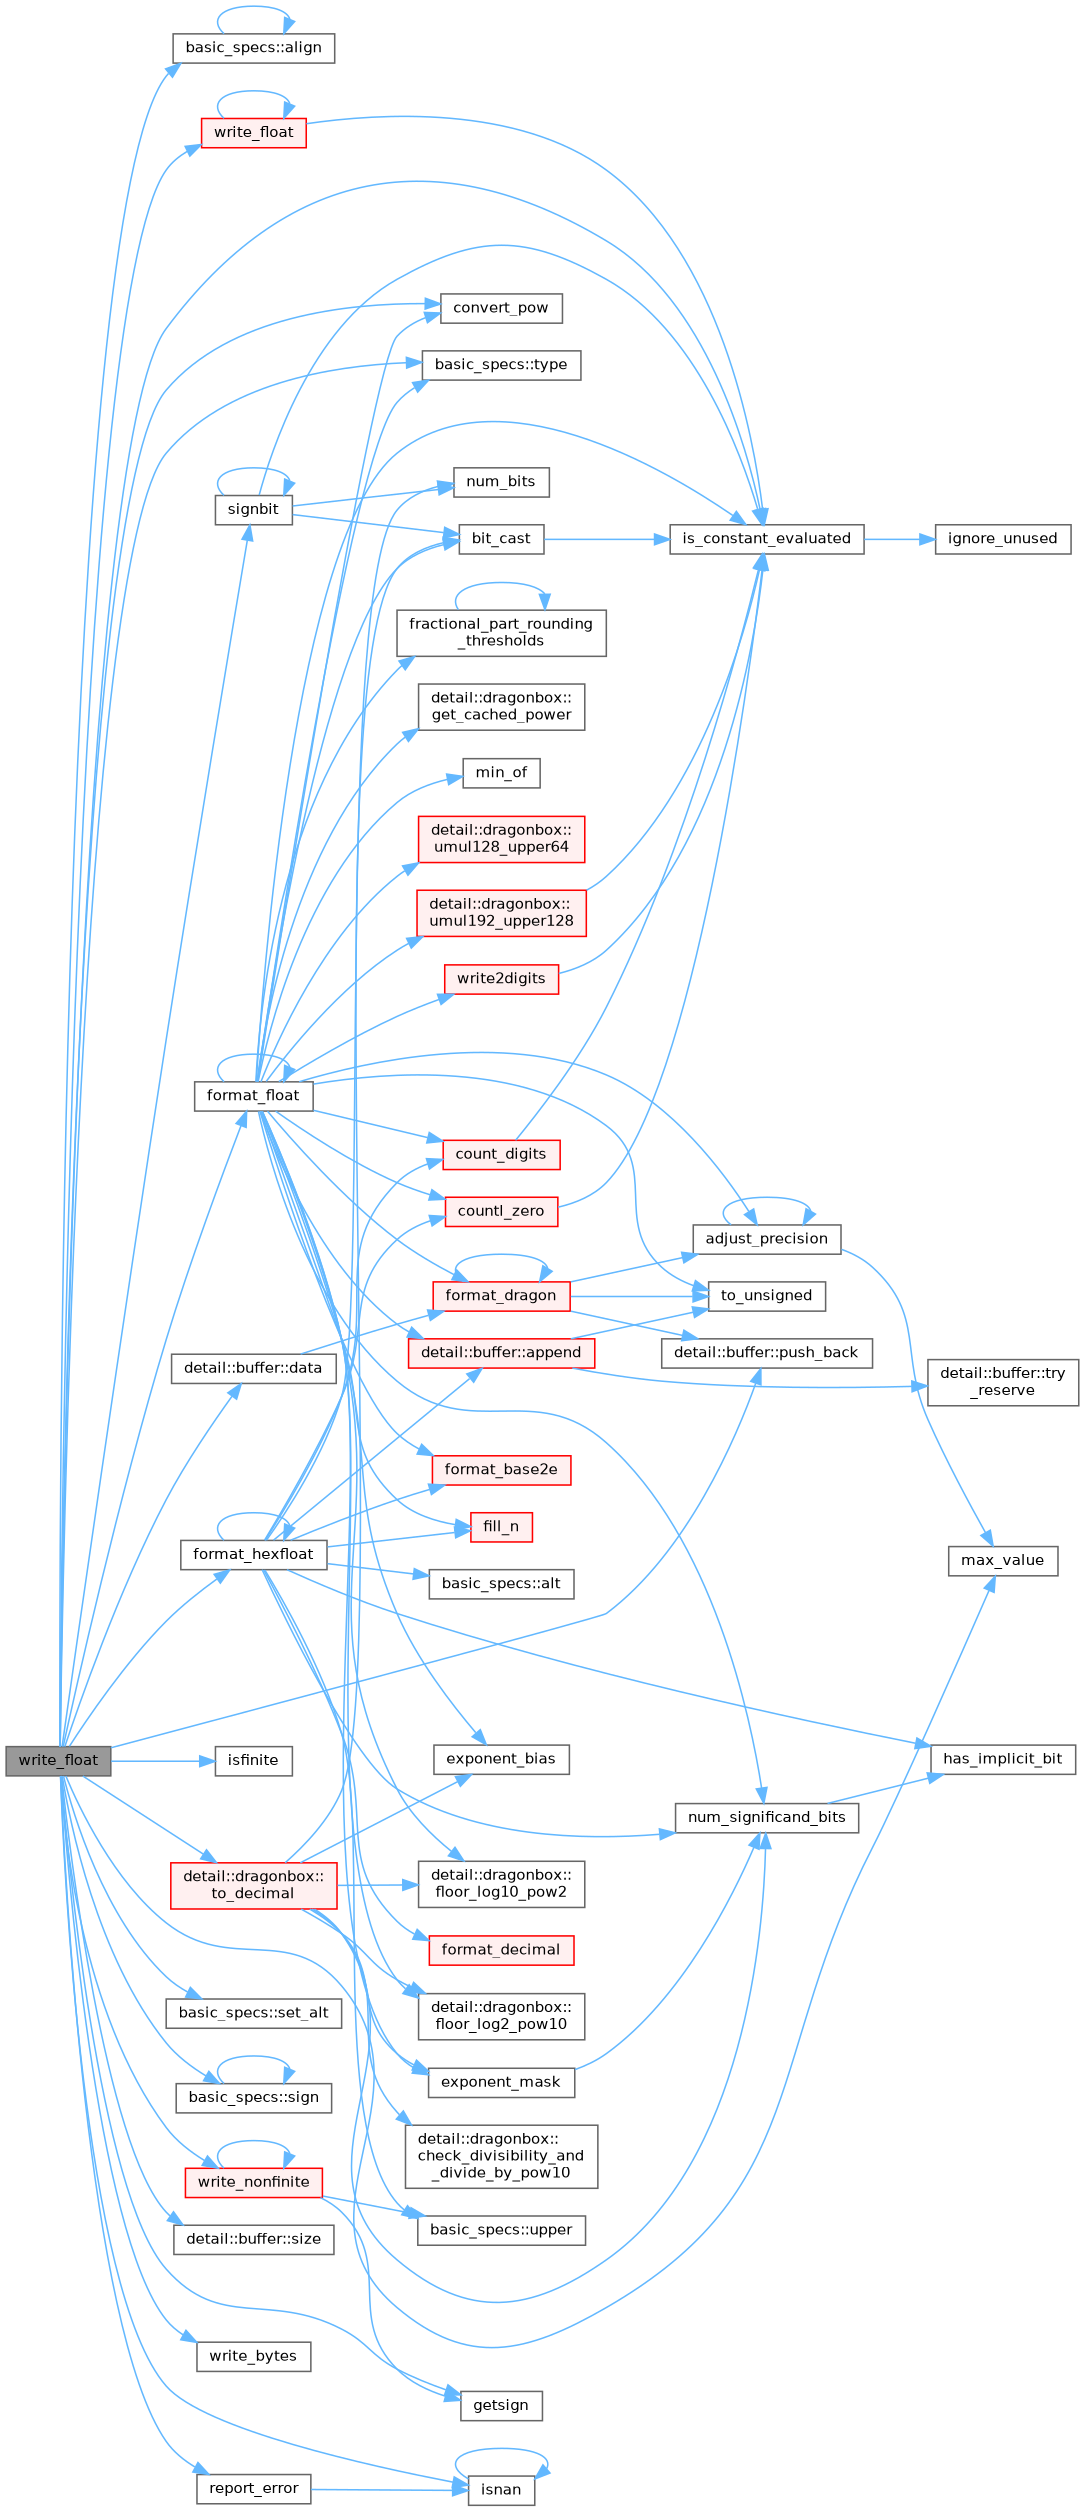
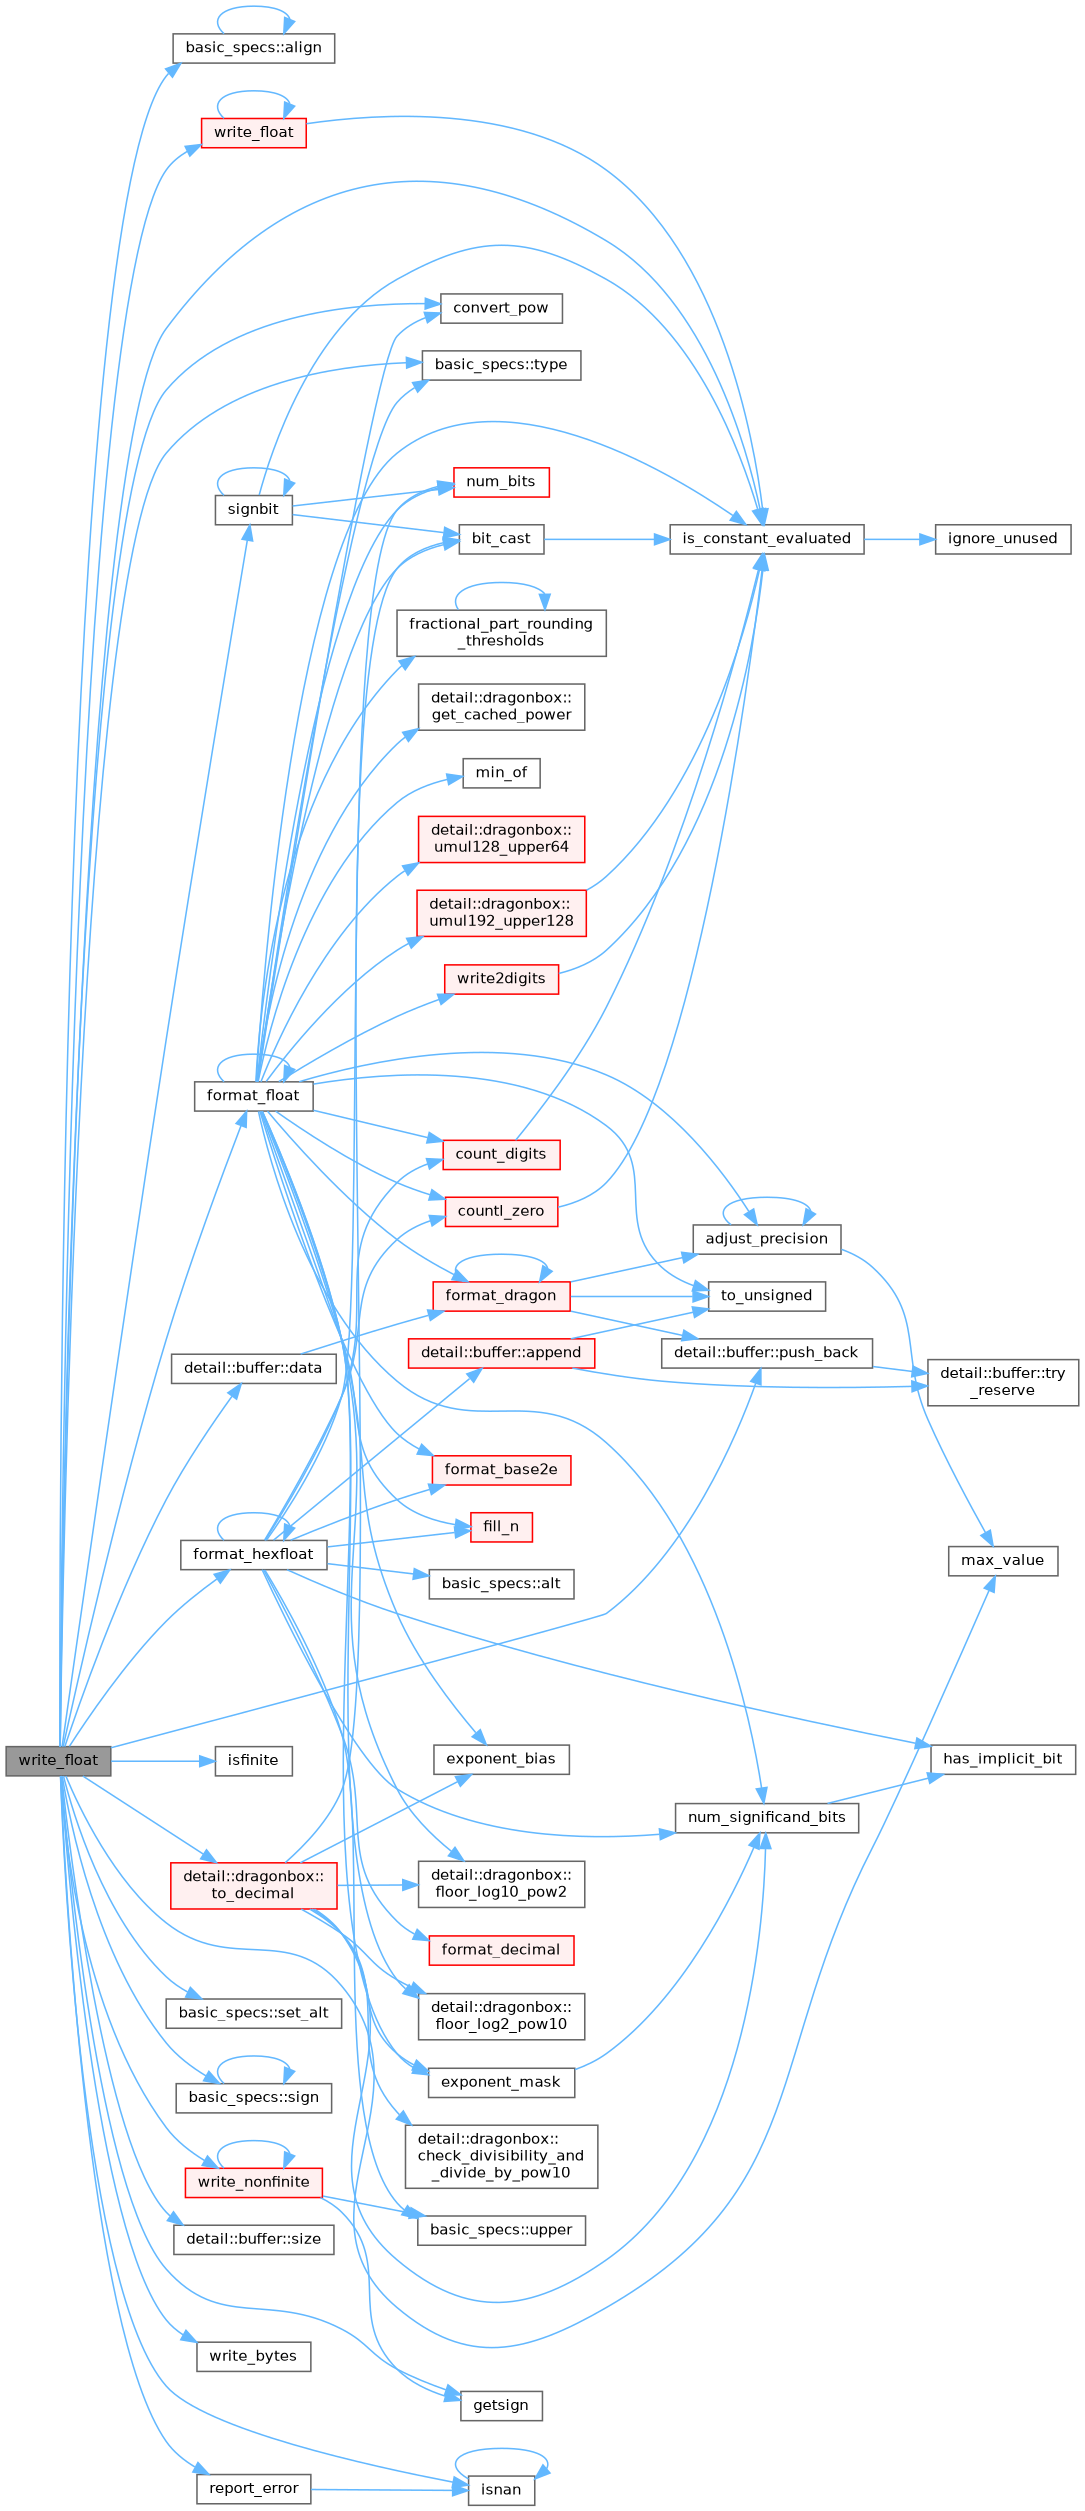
(502, 482) -> (502, 482)
(326, 1245) -> (306, 765)
none -> (893, 1369)
